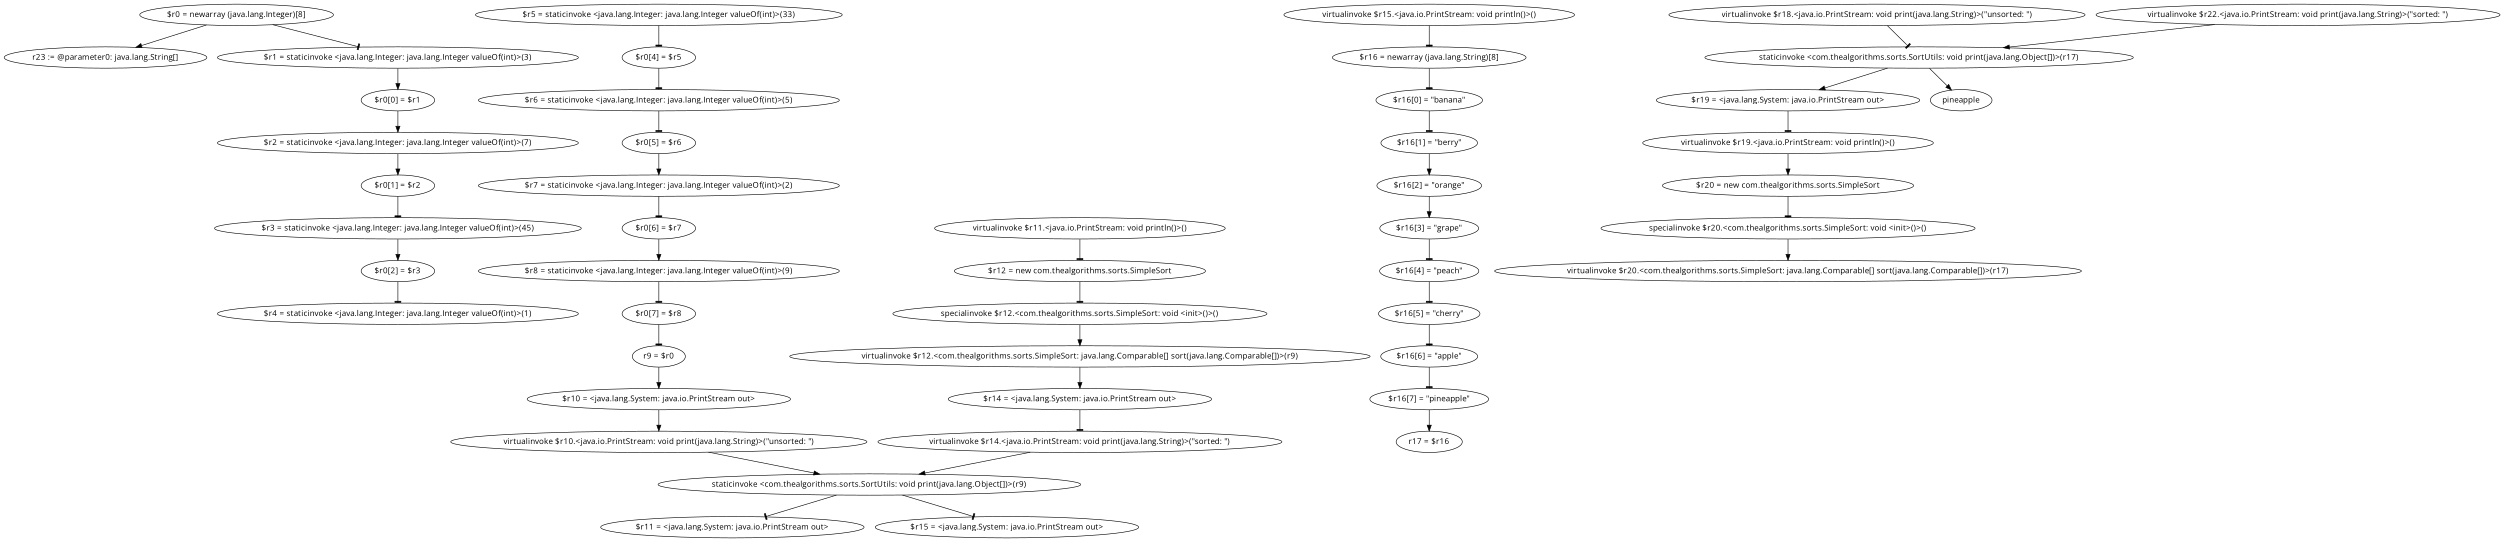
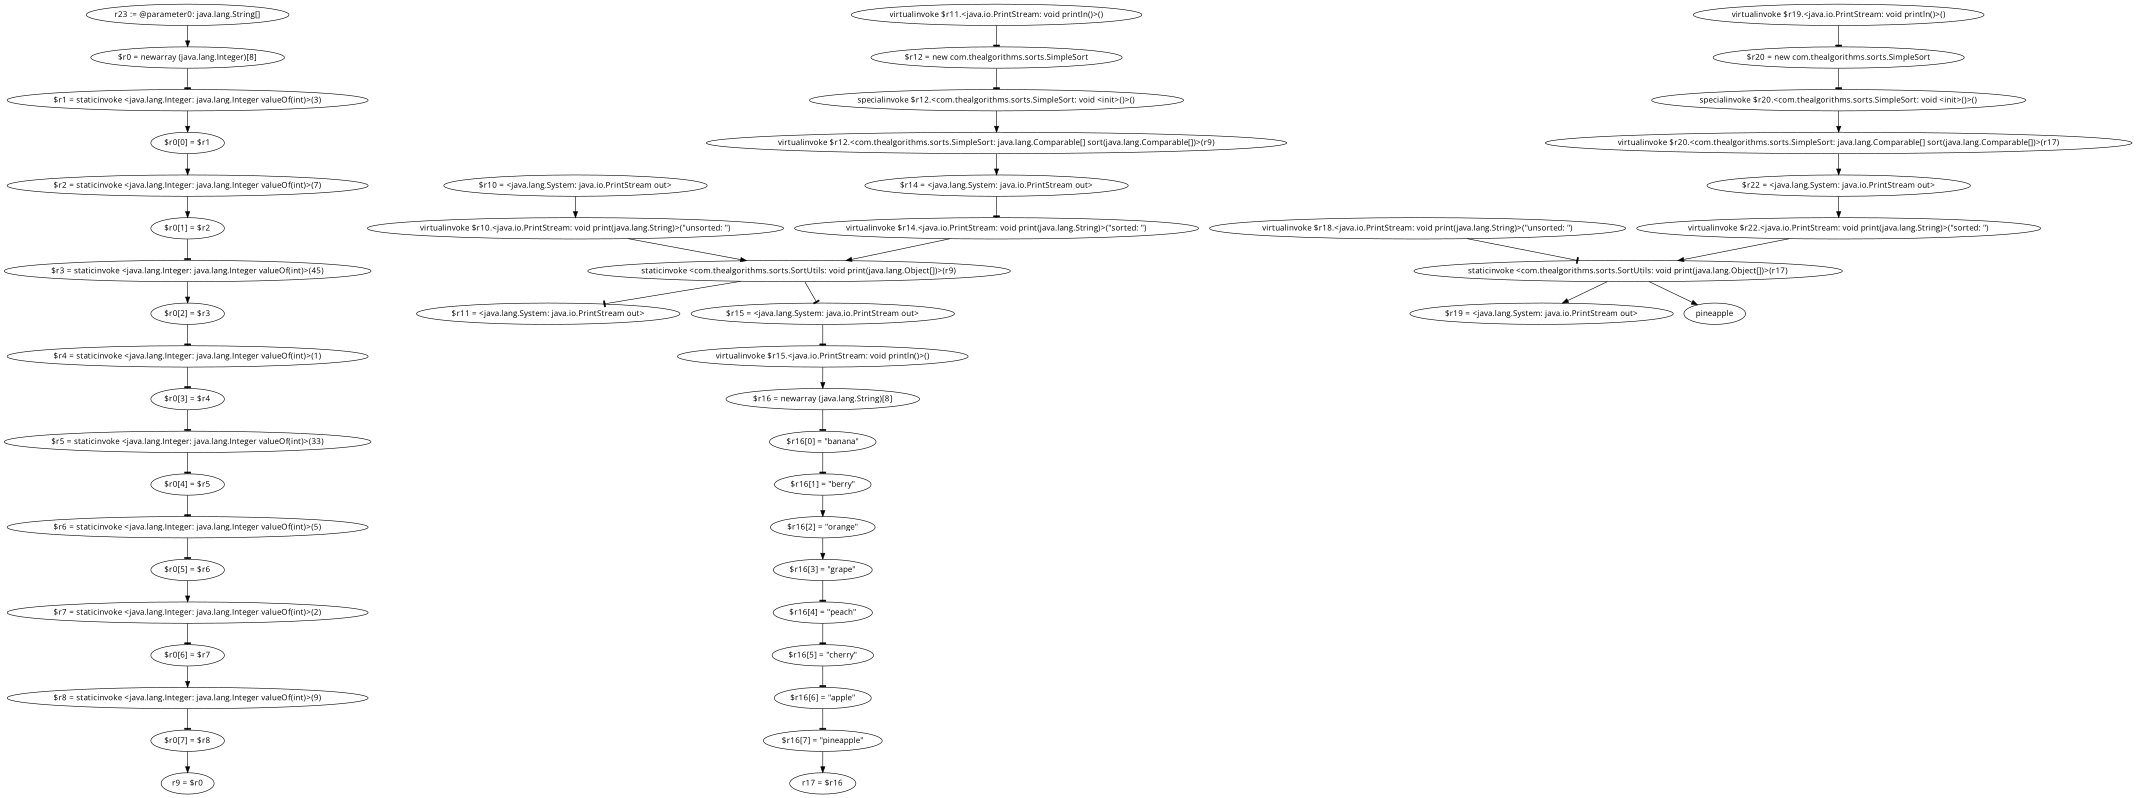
(174, 35) -> (188, 33)
(1429, 35) -> (823, 375)
(1788, 120) -> none
(1788, 161) -> (1839, 35)
none -> (1839, 186)
(659, 334) -> (188, 759)
none -> (823, 334)
(659, 375) -> none
none -> (188, 399)
